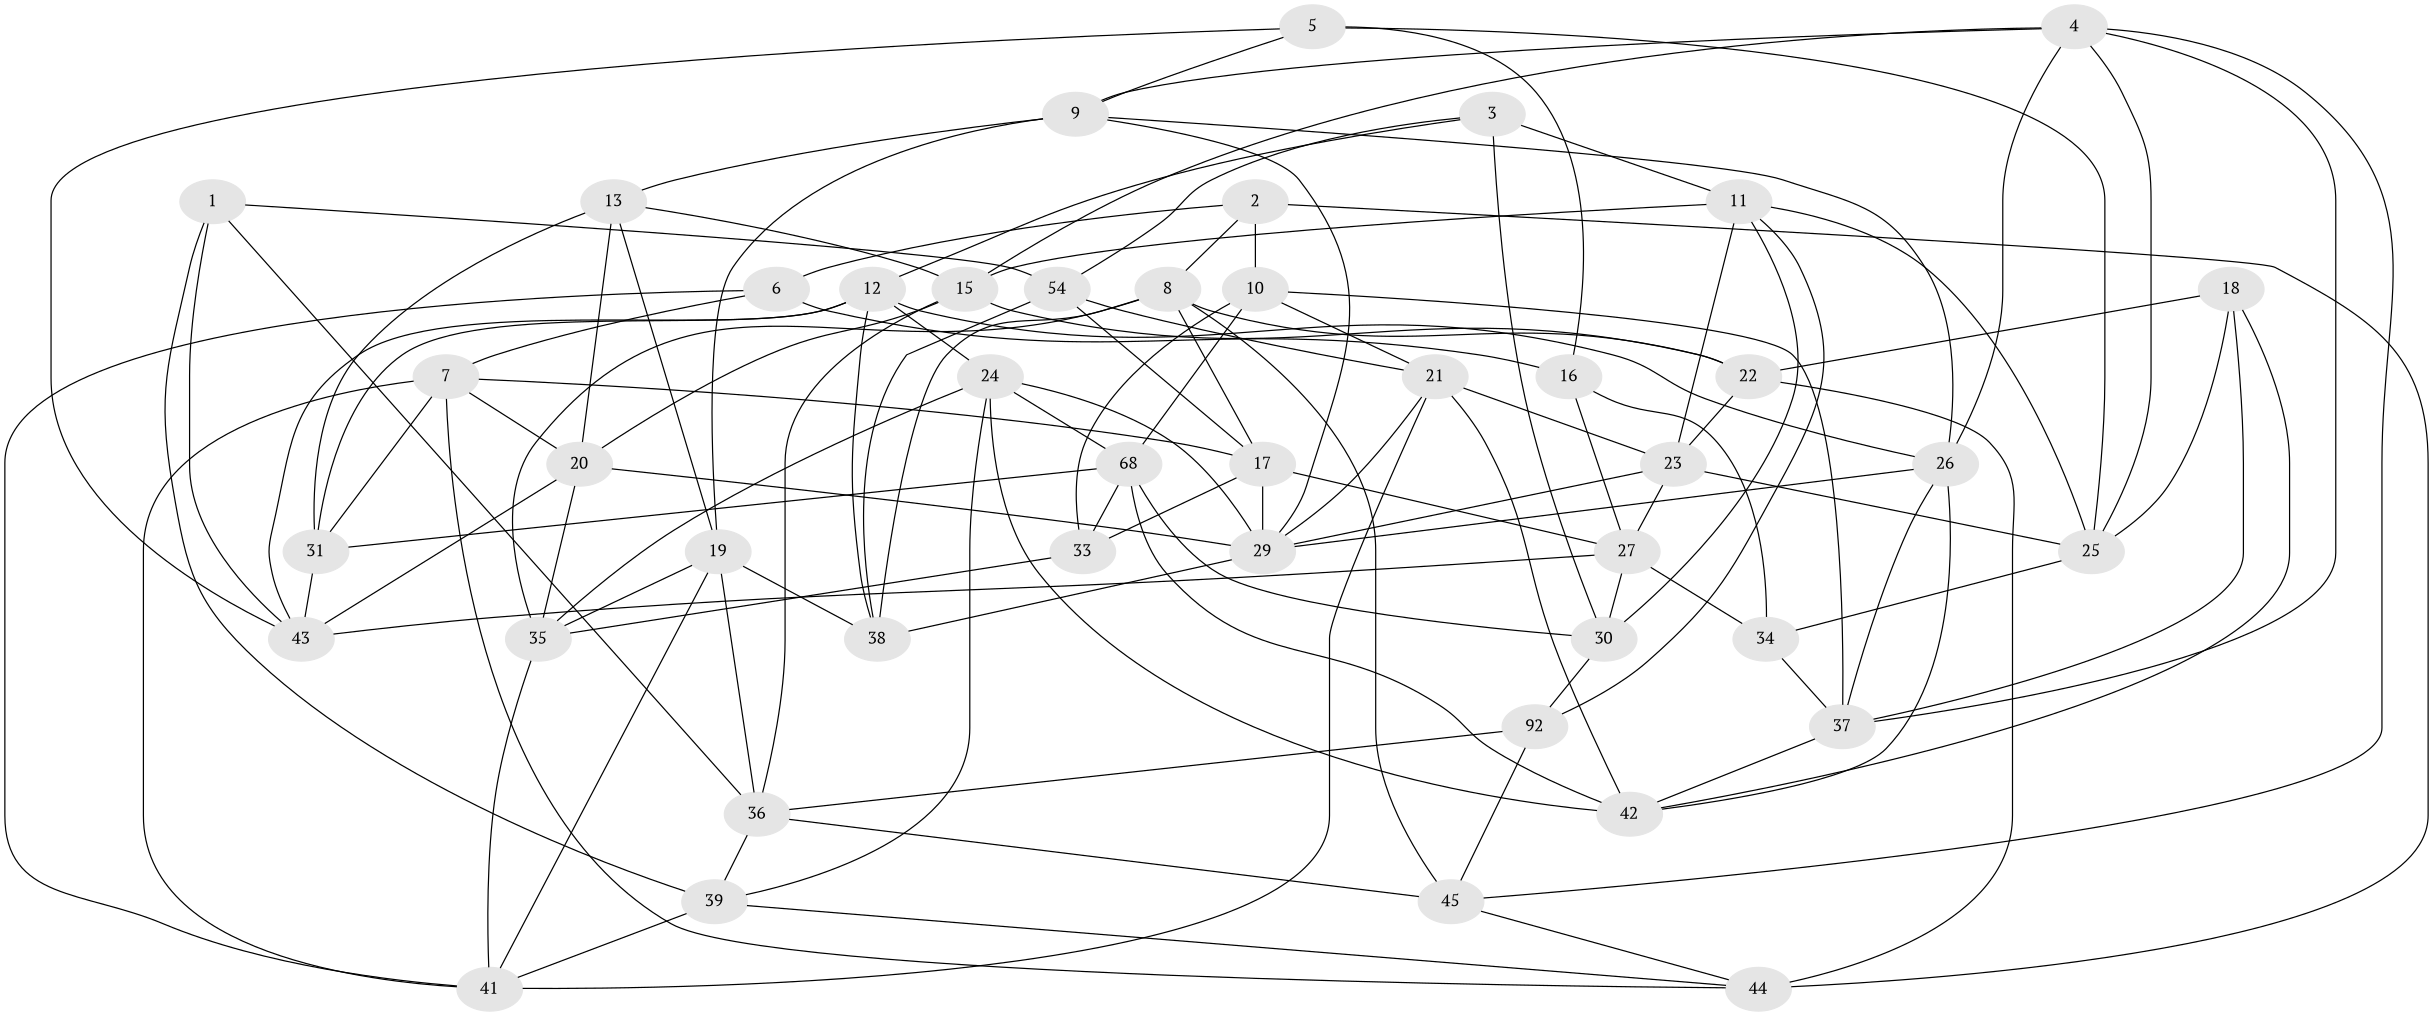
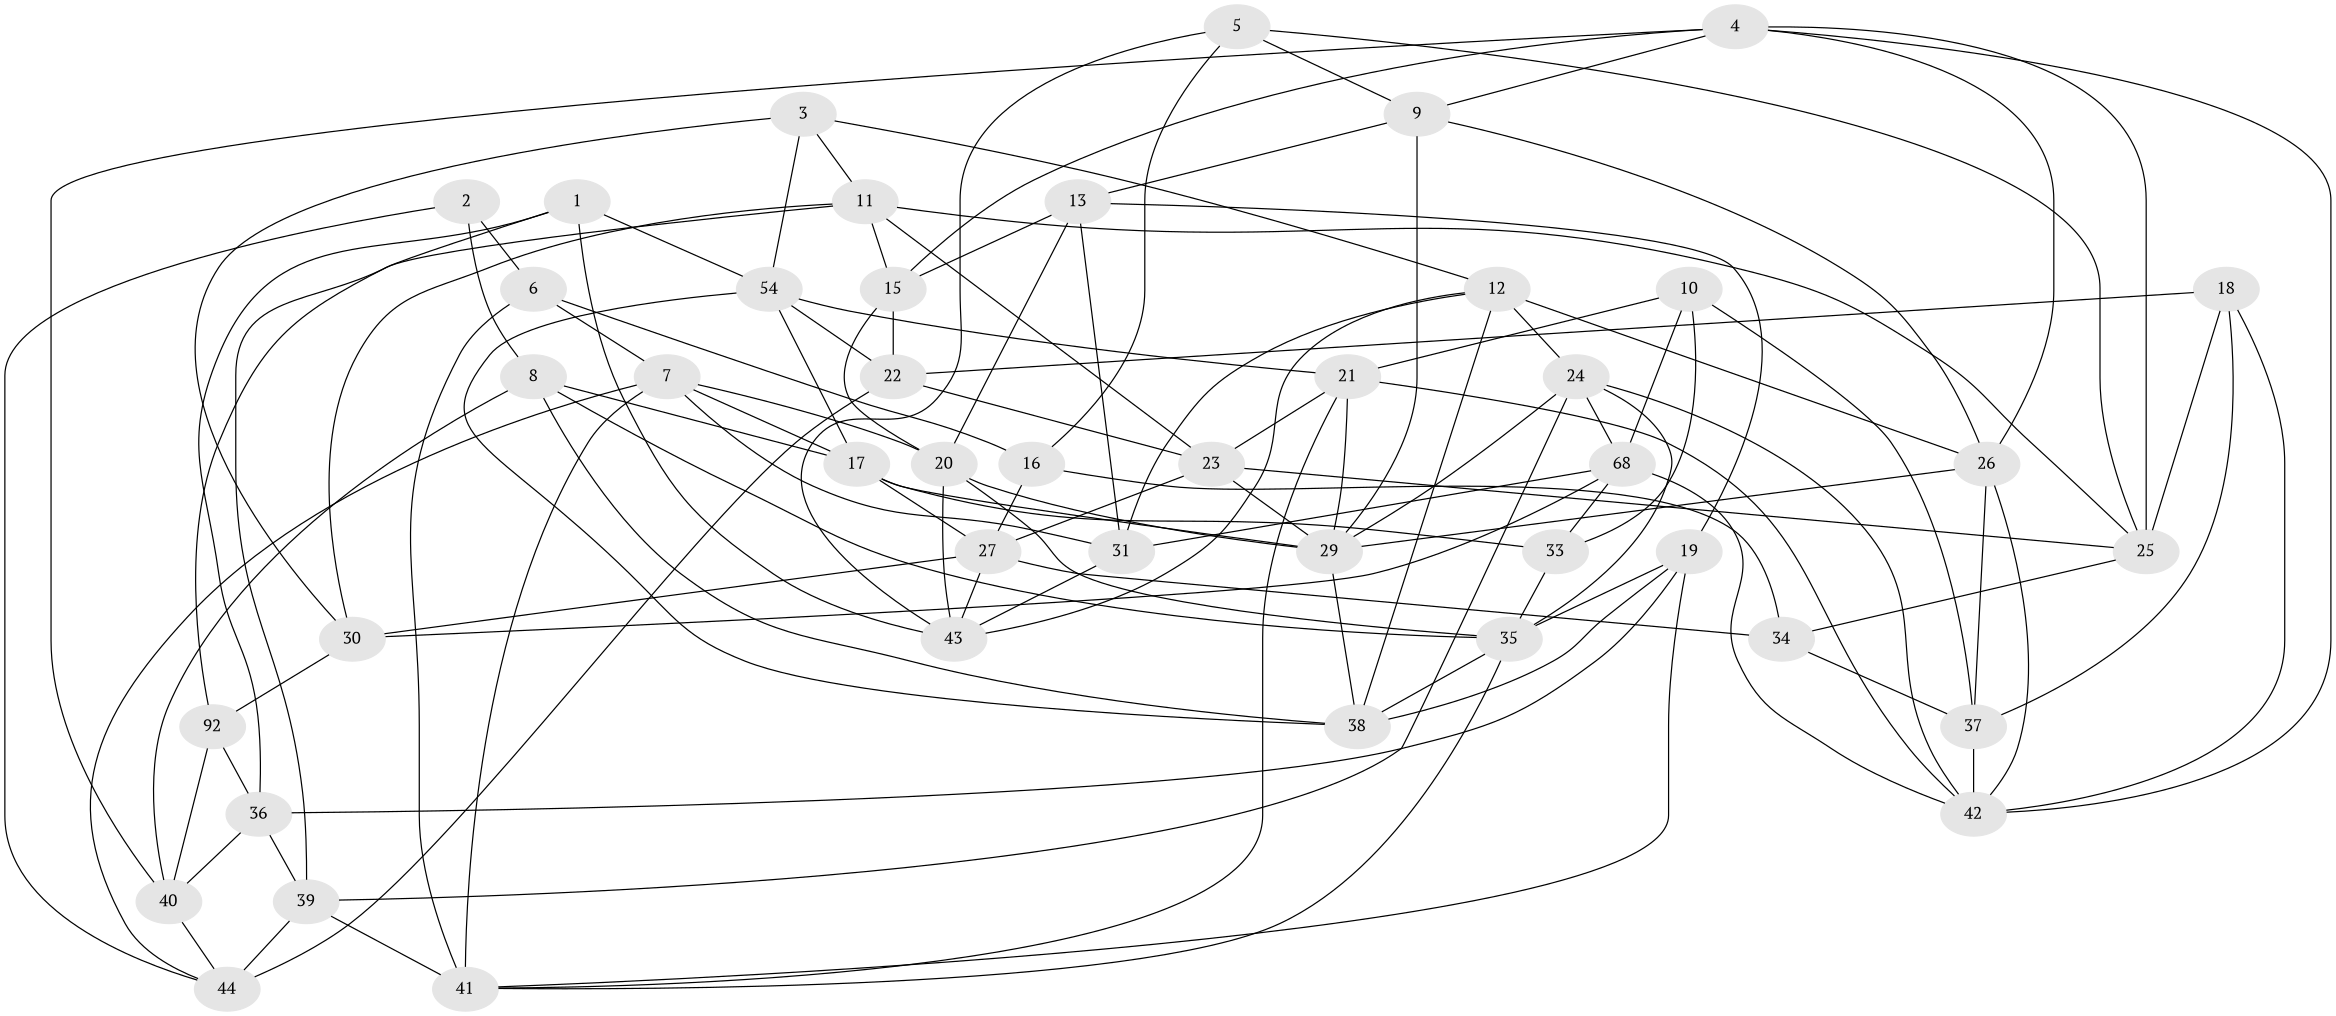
(785, 214) -> none
(1255, 246) -> none
(1458, 335) -> (831, 333)
(2336, 479) -> (2331, 316)
(785, 512) -> none
none -> (1446, 676)
(1451, 902) -> (169, 902)
